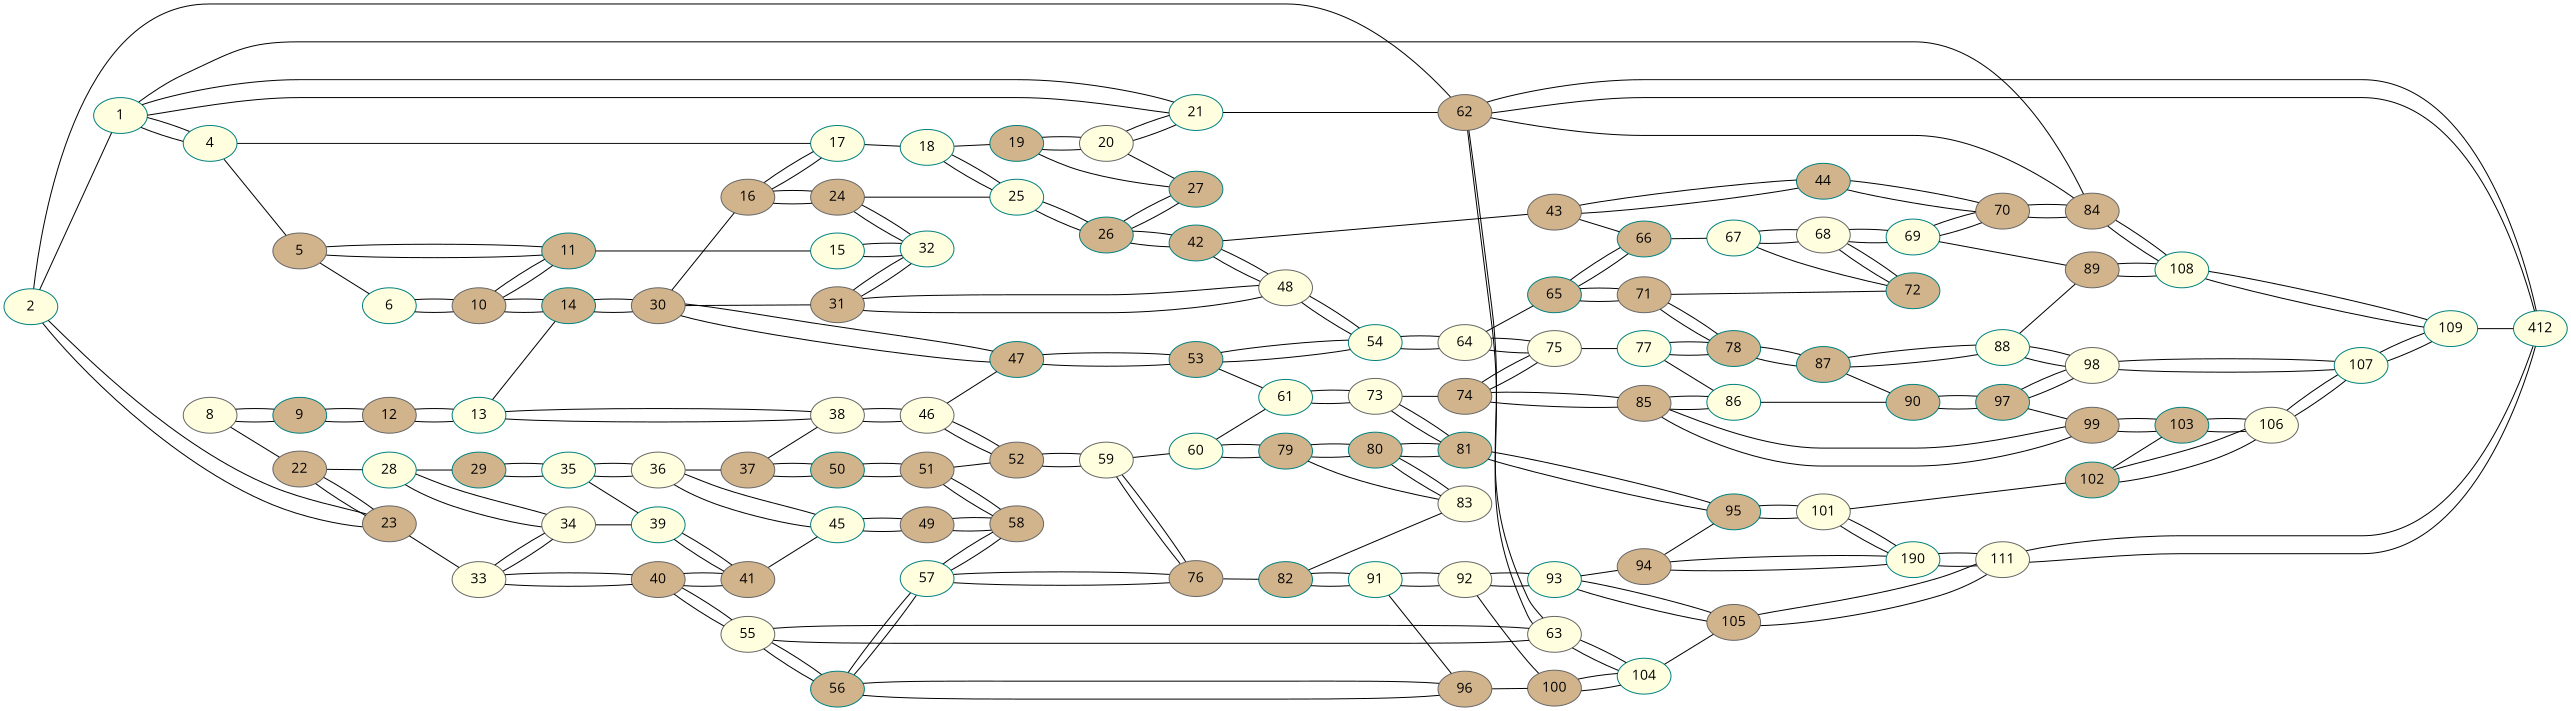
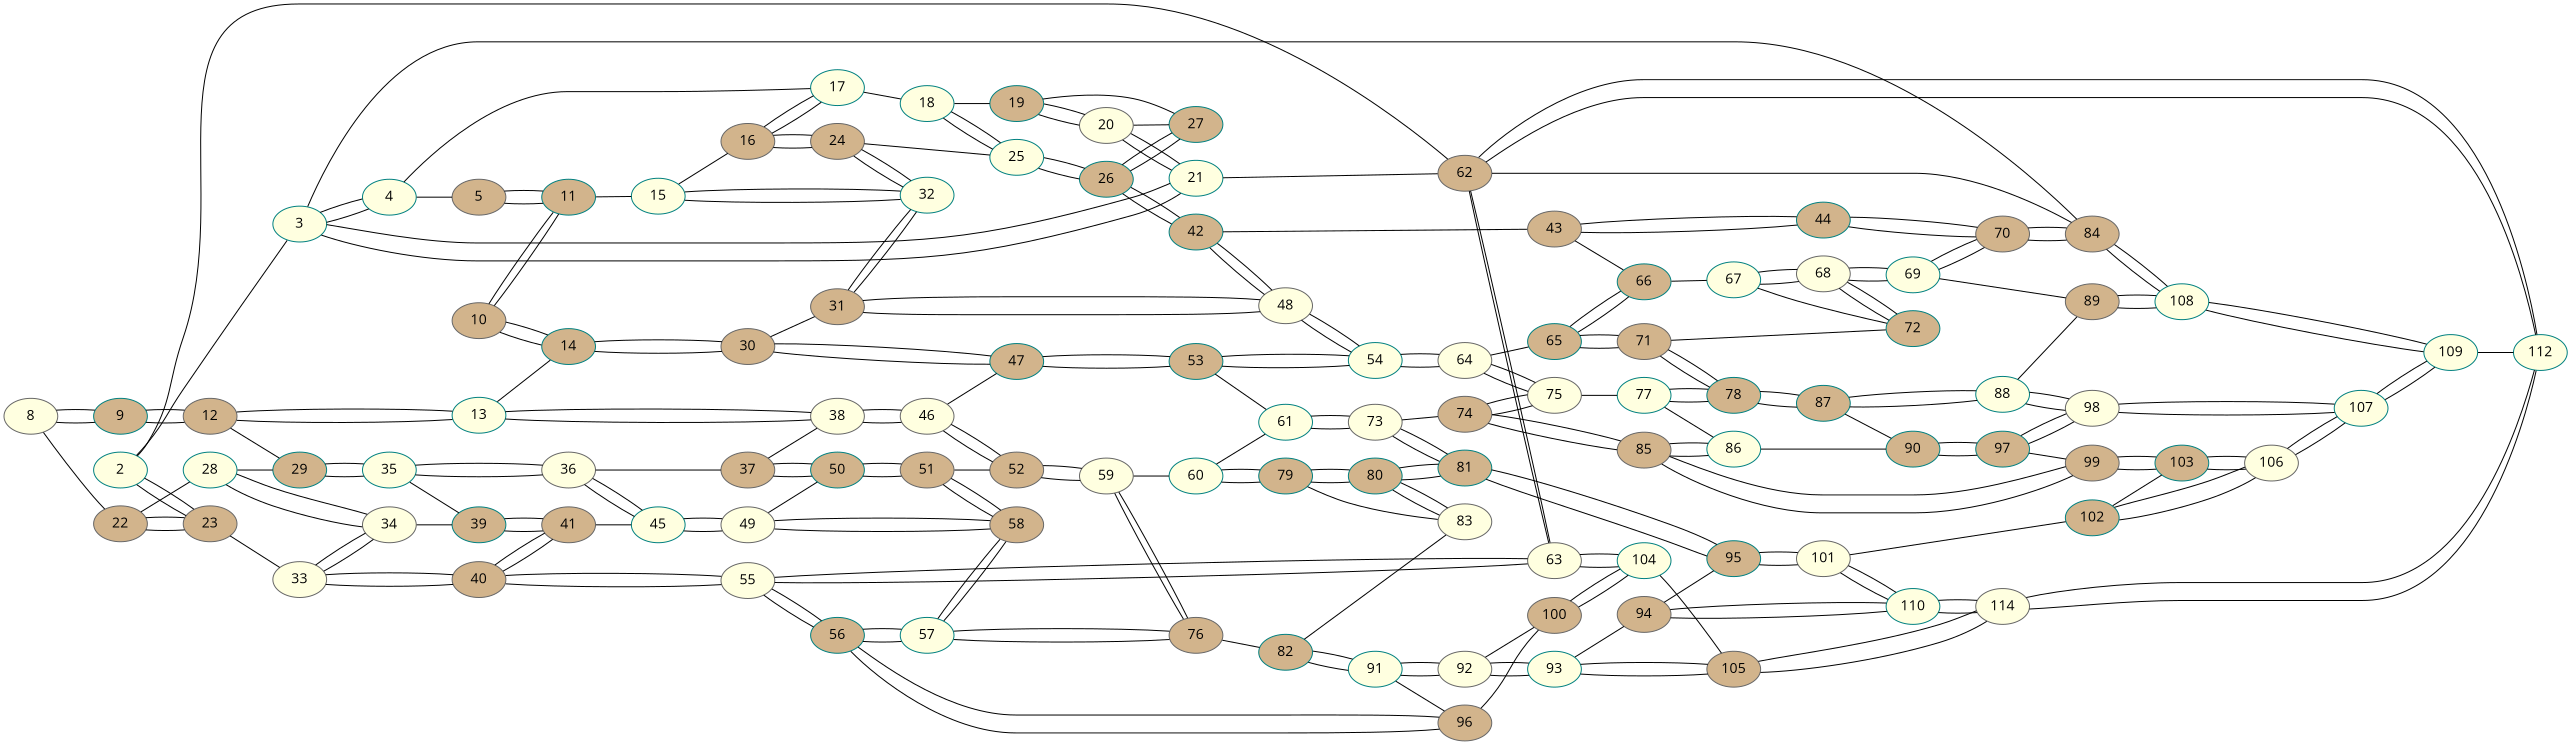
(120, 116) -> (300, 224)
(698, 257) -> (703, 169)
(389, 306) -> none
(2540, 329) -> (2540, 353)
none -> (255, 443)
none -> (793, 497)
(658, 525) -> (479, 525)
(927, 525) -> (748, 525)
(1913, 560) -> (1913, 606)
(2003, 560) -> (2003, 606)
